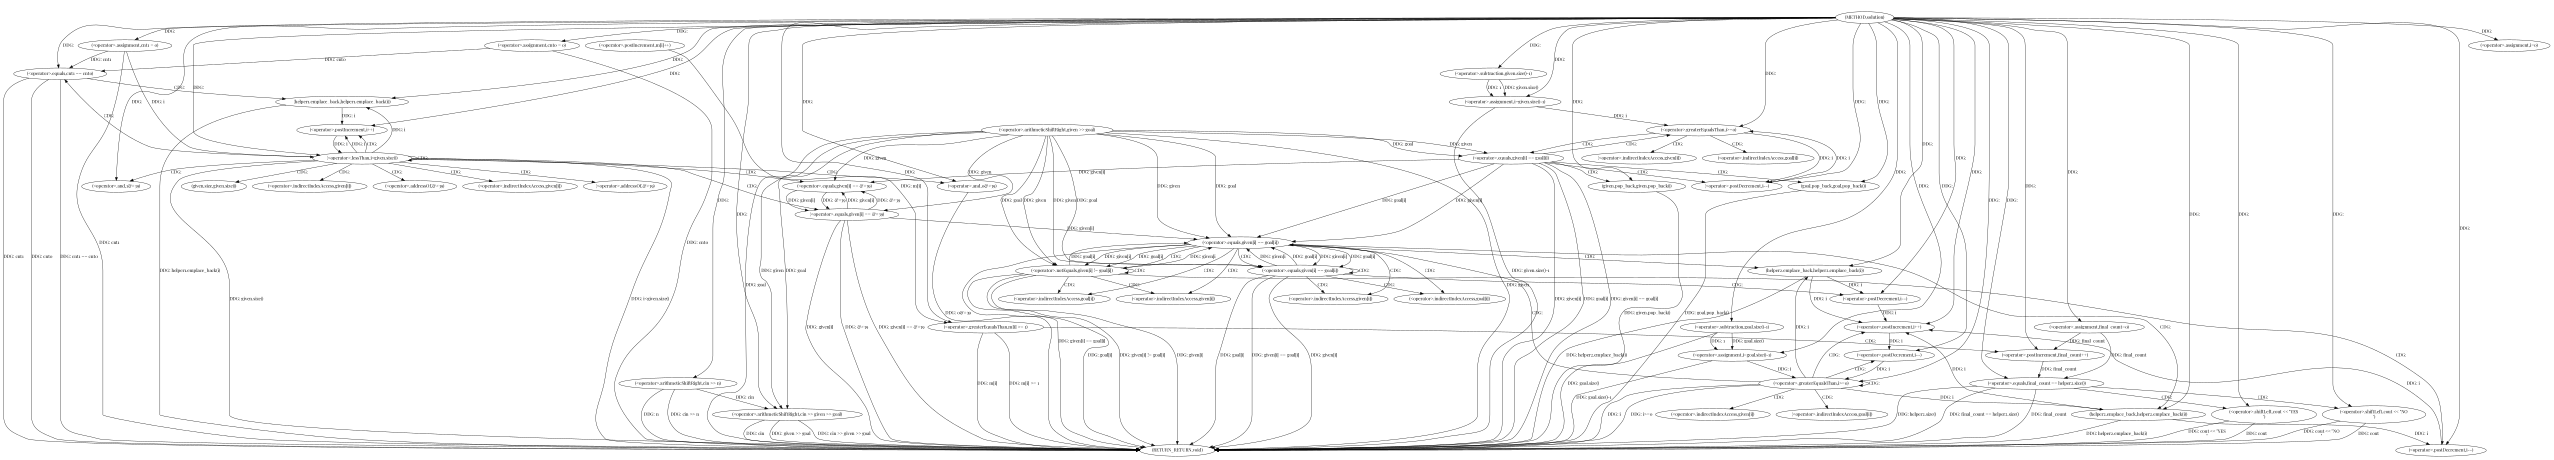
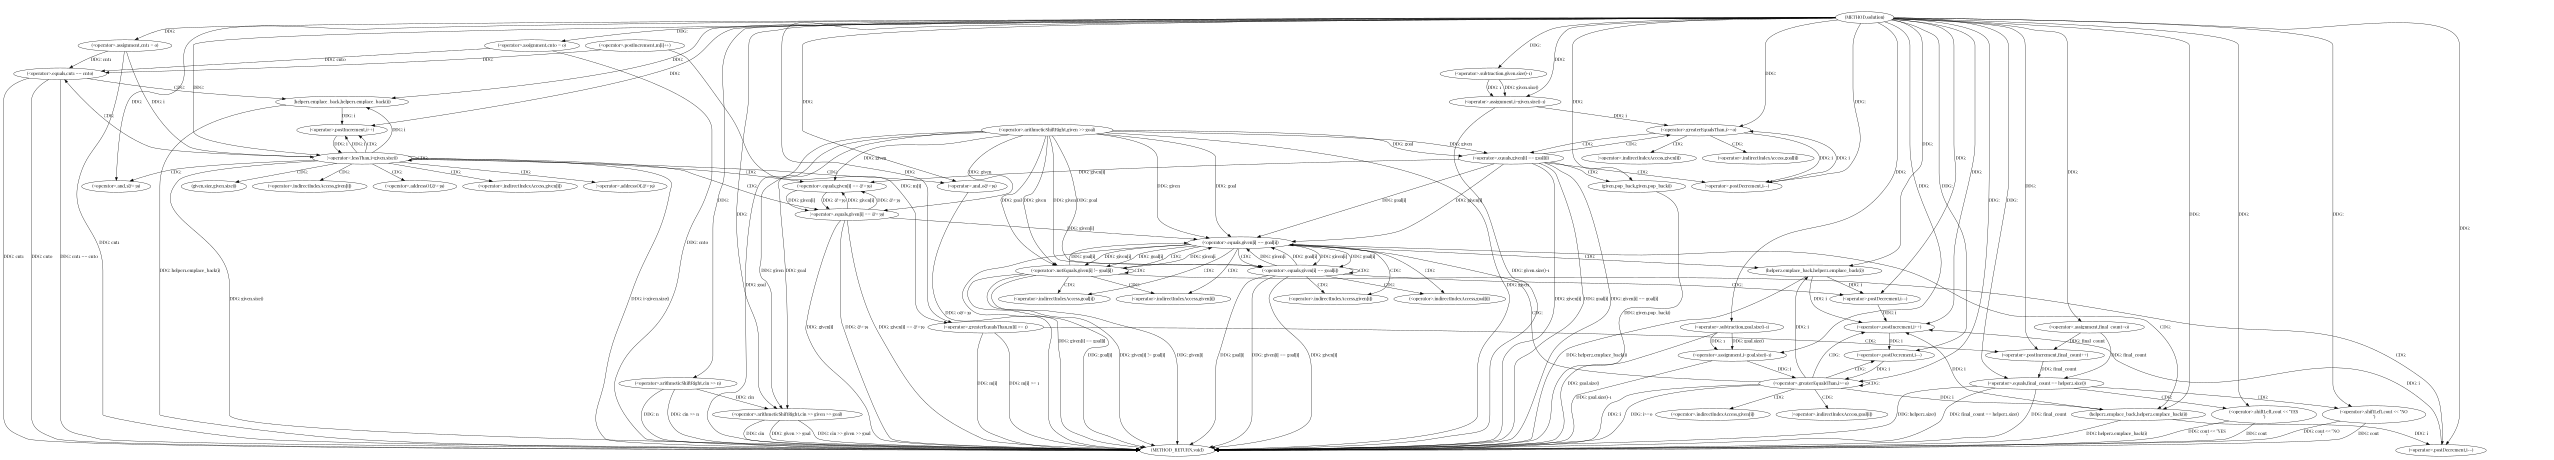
(934, 19) -> (355, 64)
(2509, 46) -> none
(1834, 186) -> none
(1177, 450) -> (1177, 450)
